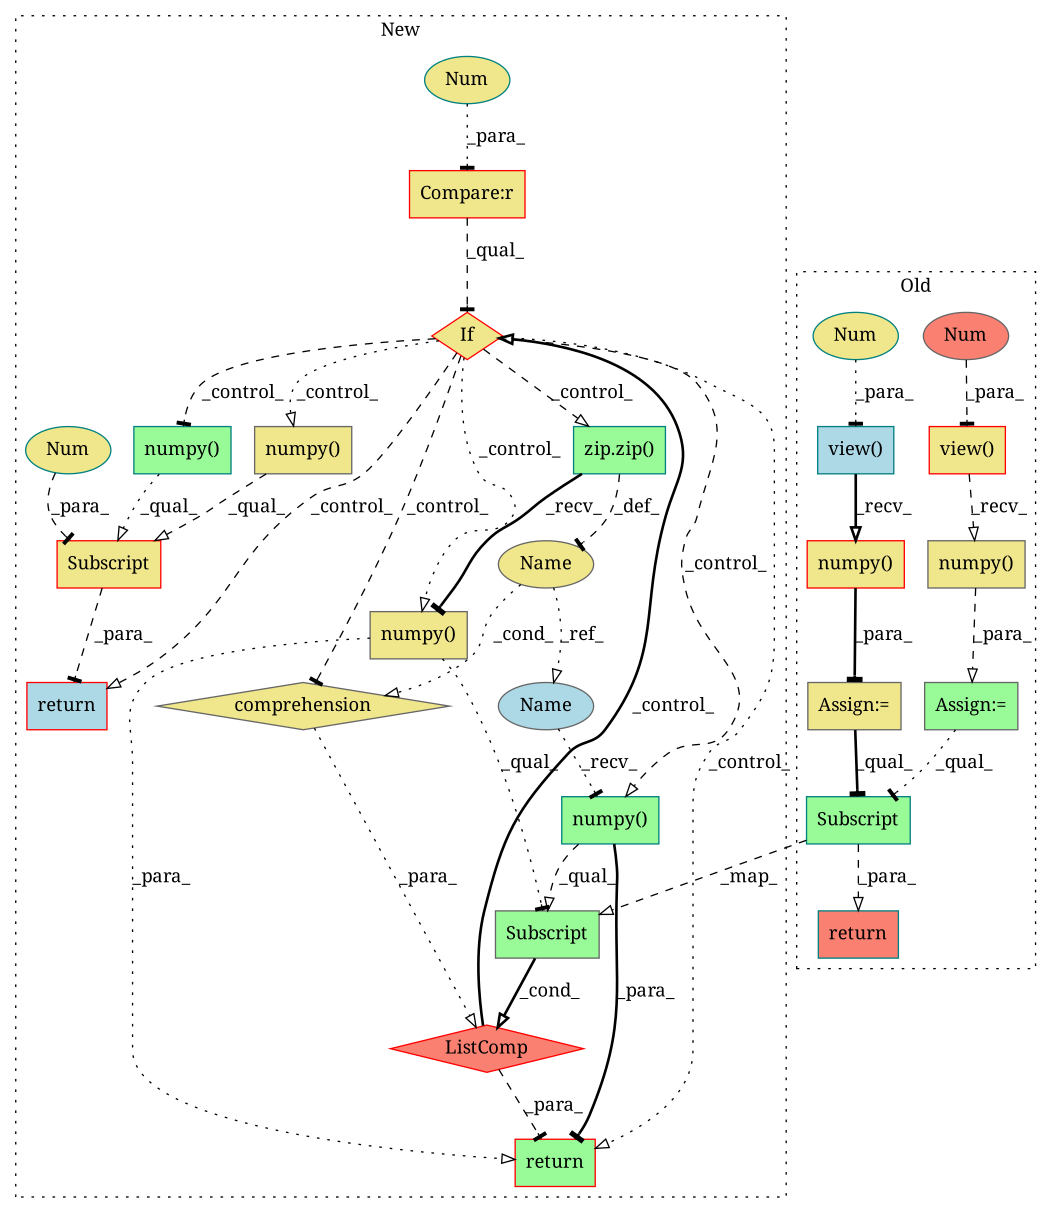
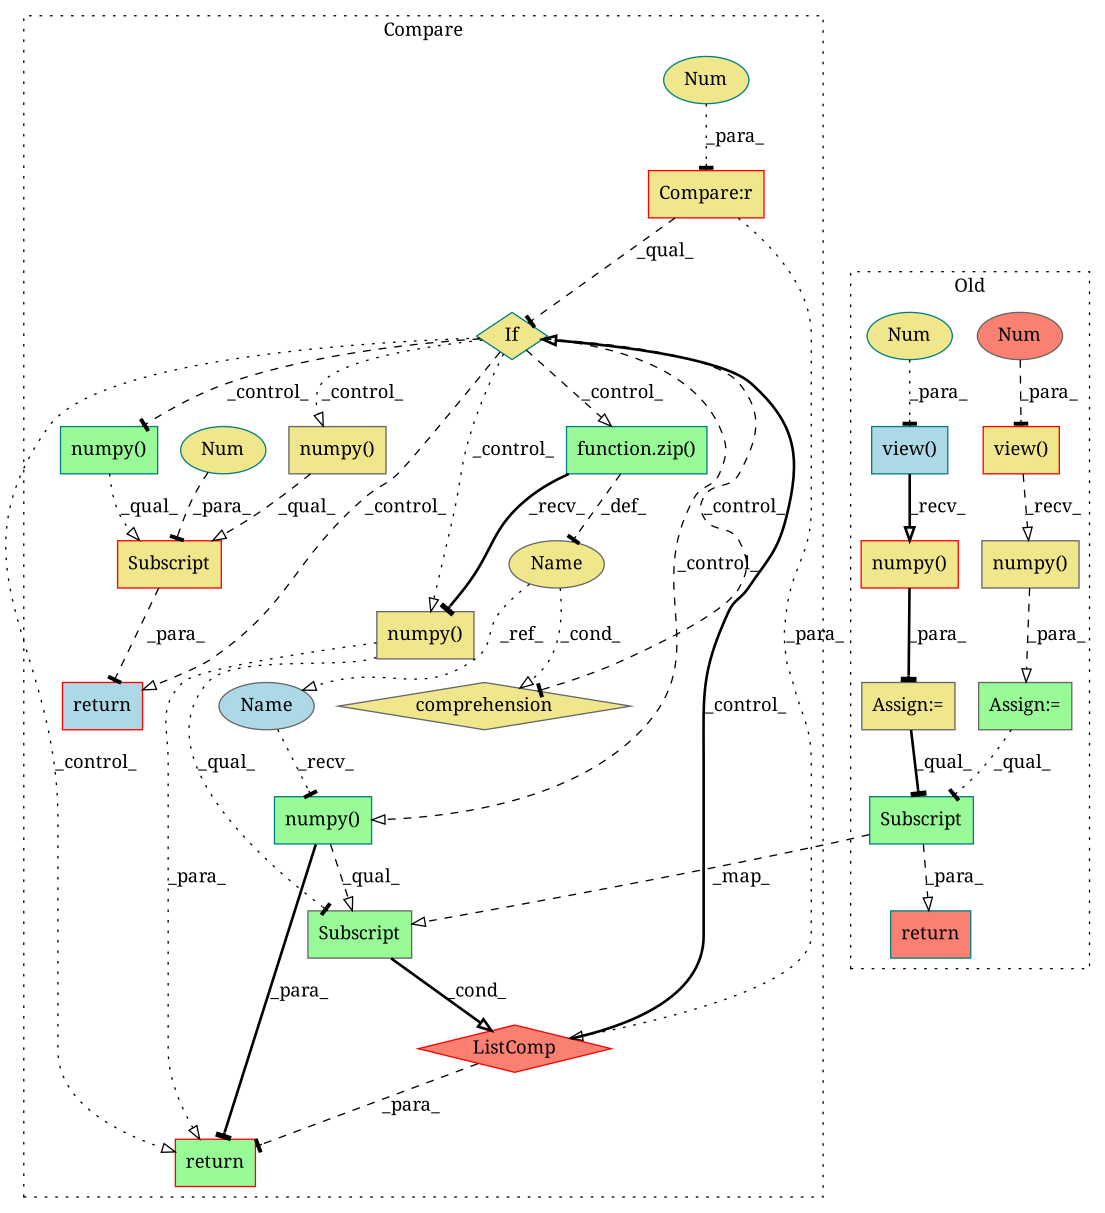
(401, 31) -> (423, 31)
(467, 336) -> (512, 336)
(620, 450) -> (637, 450)
(392, 872) -> (796, 693)
